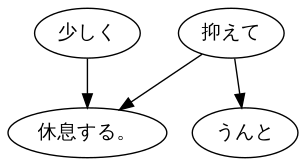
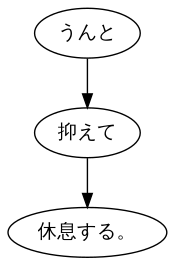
(87, 33) -> none
(237, 76) -> (87, 76)
